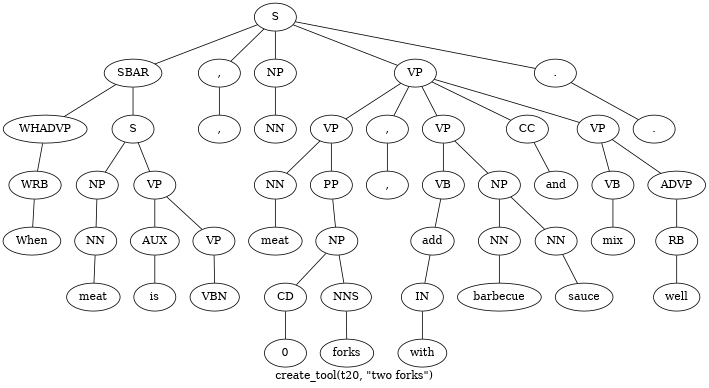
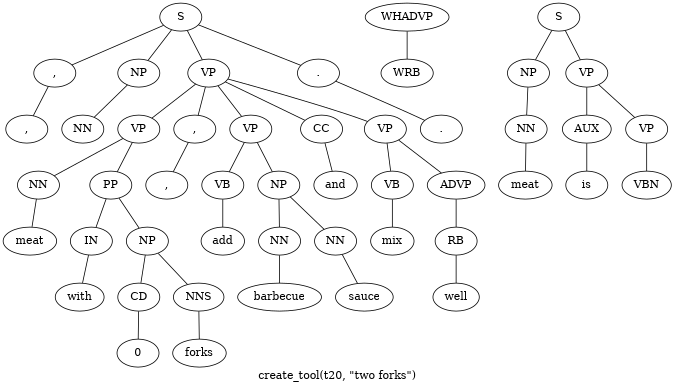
(133, 73) -> none
(32, 241) -> none
(427, 269) -> (101, 213)
